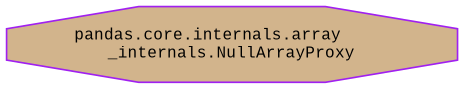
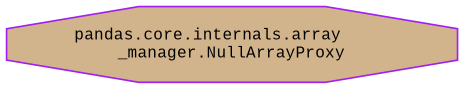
(232, 44) -> (232, 44)
